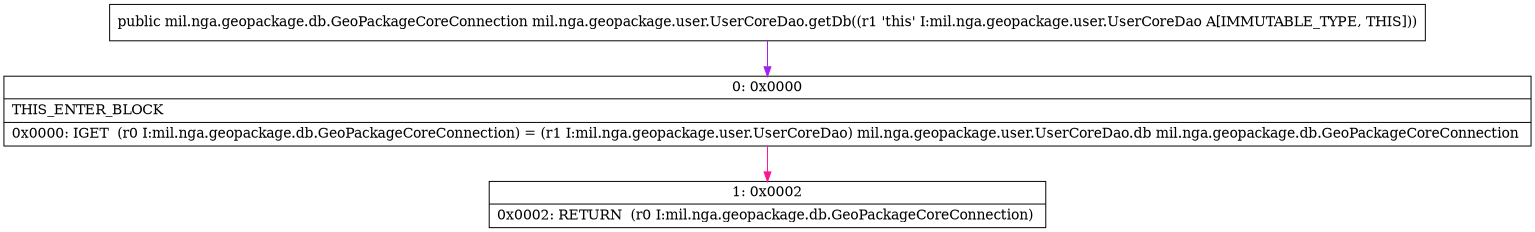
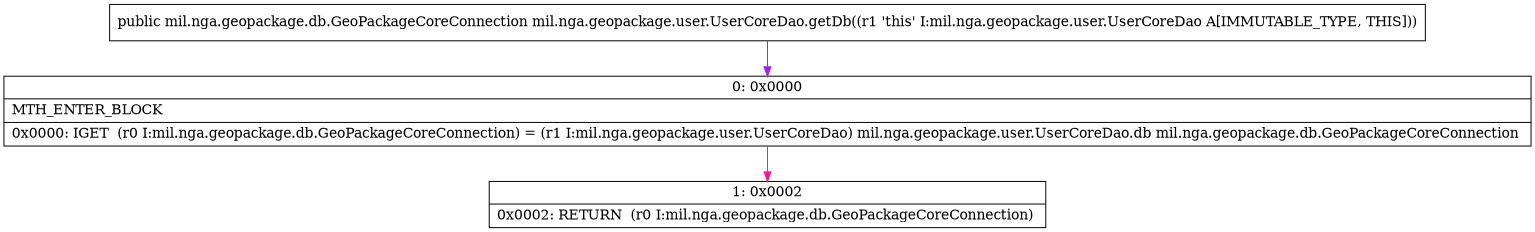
(88, 110) -> (88, 110)
